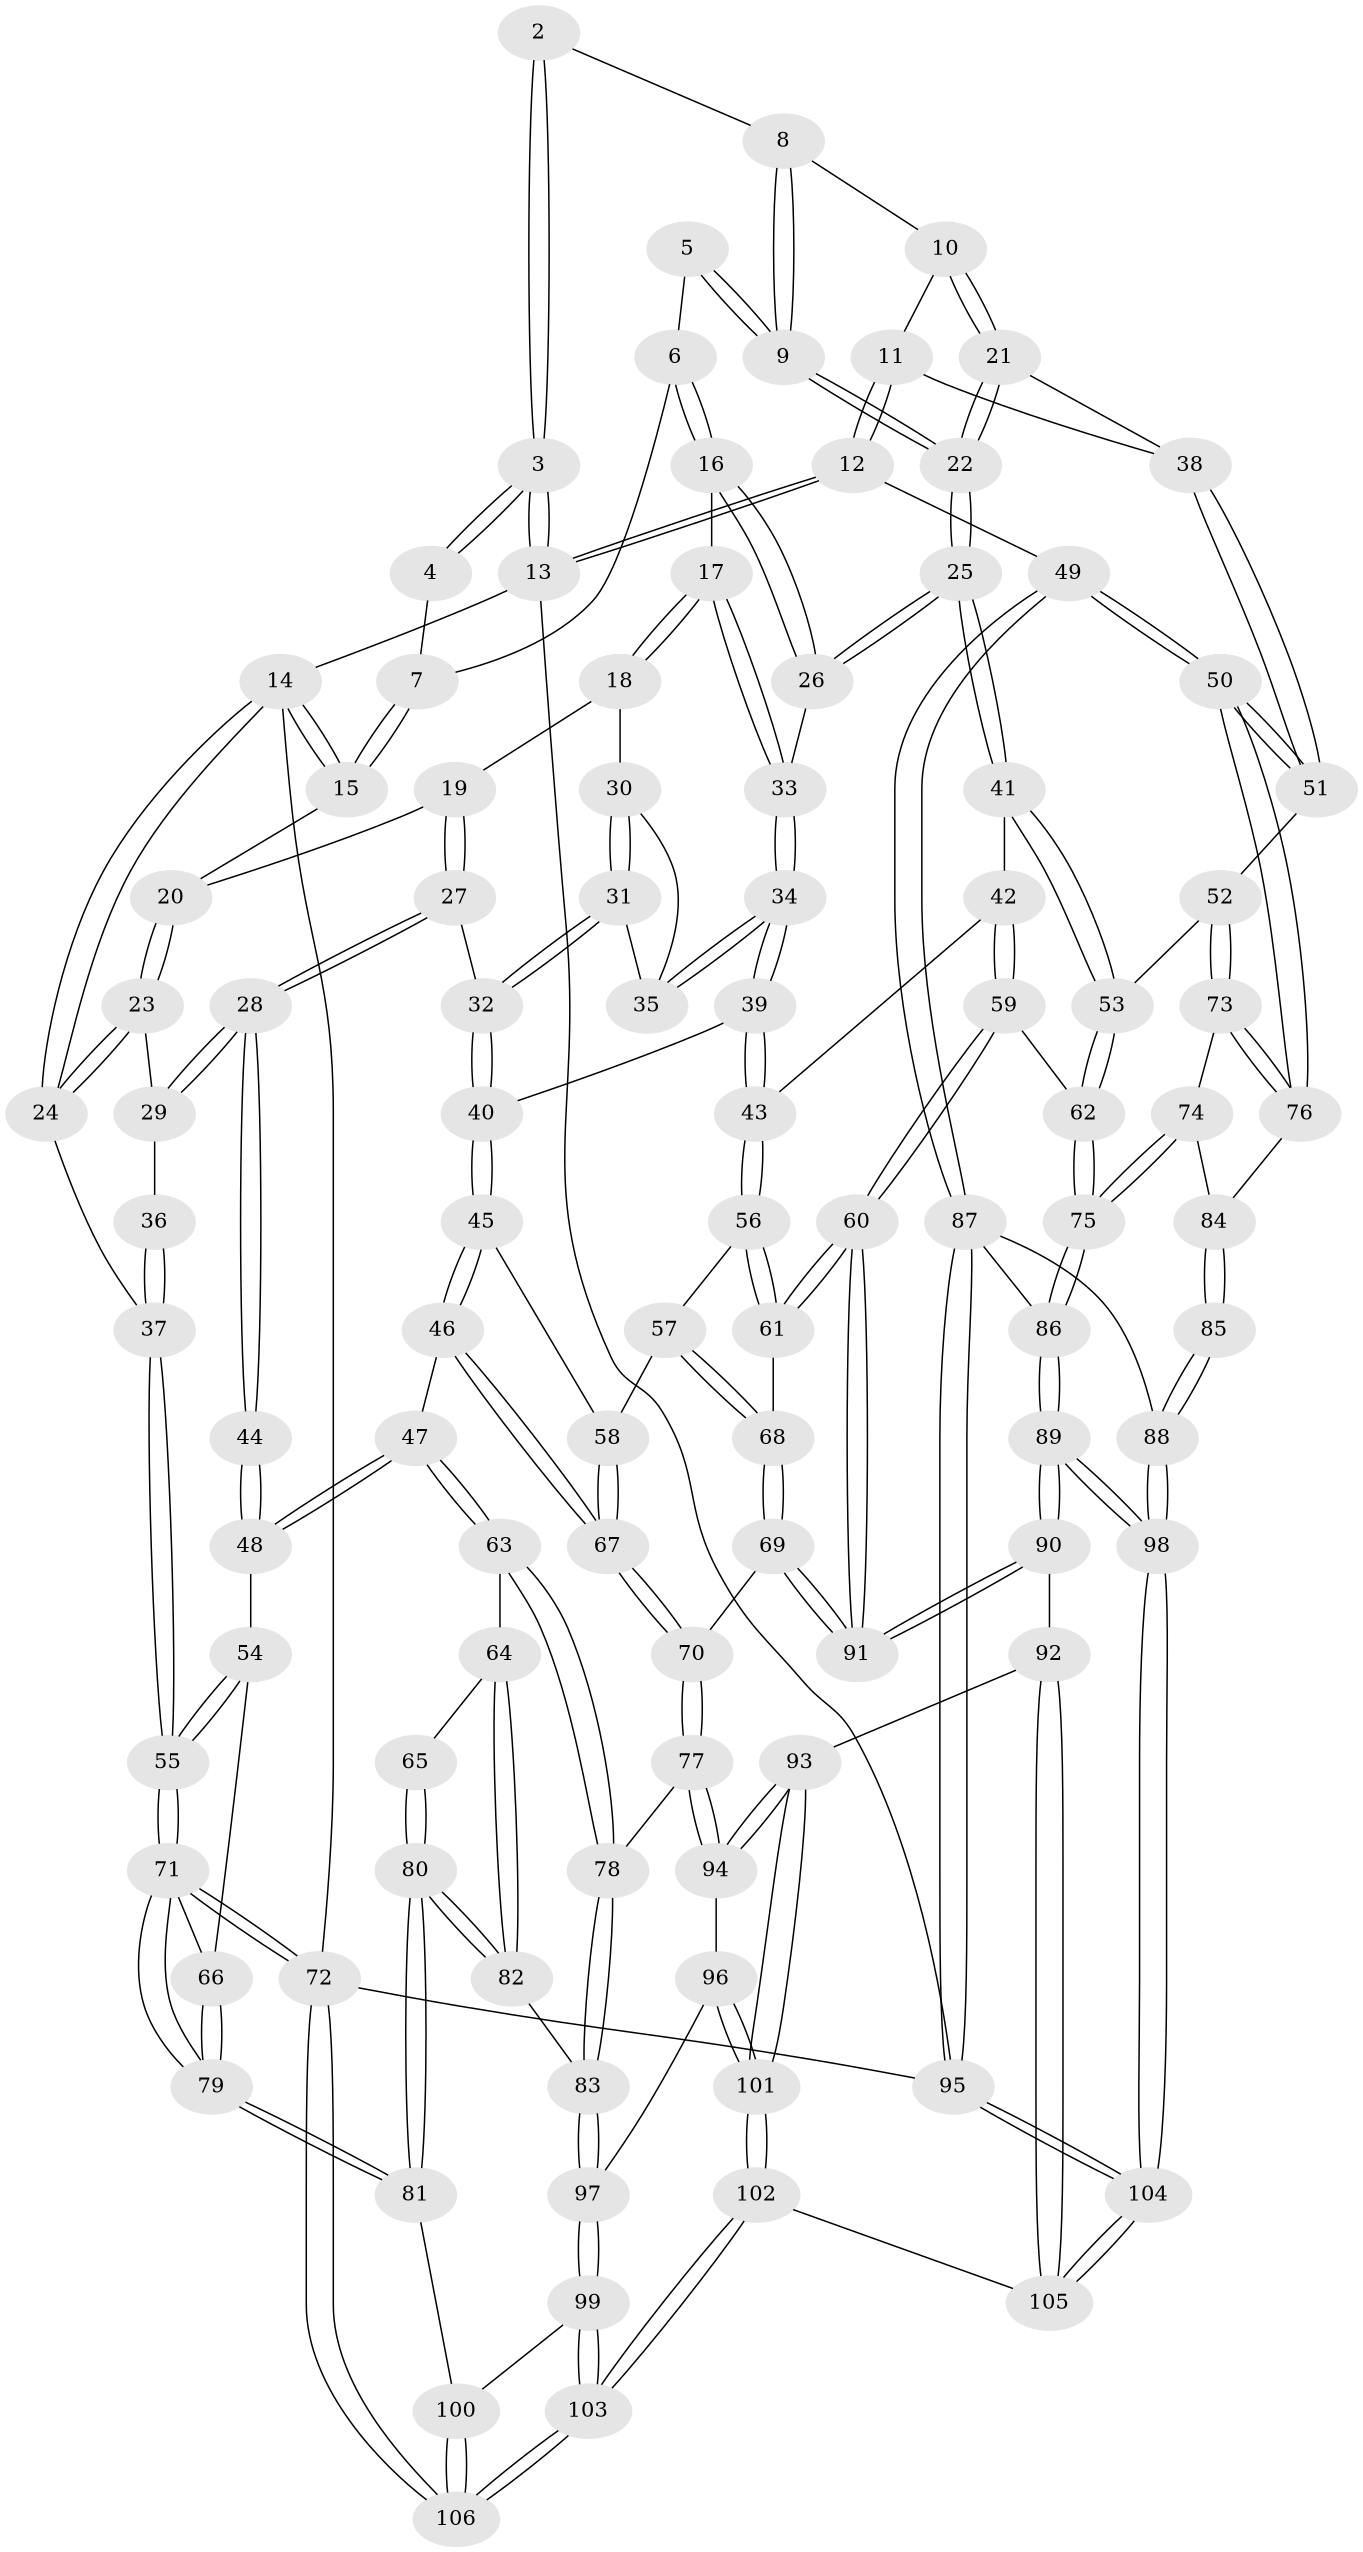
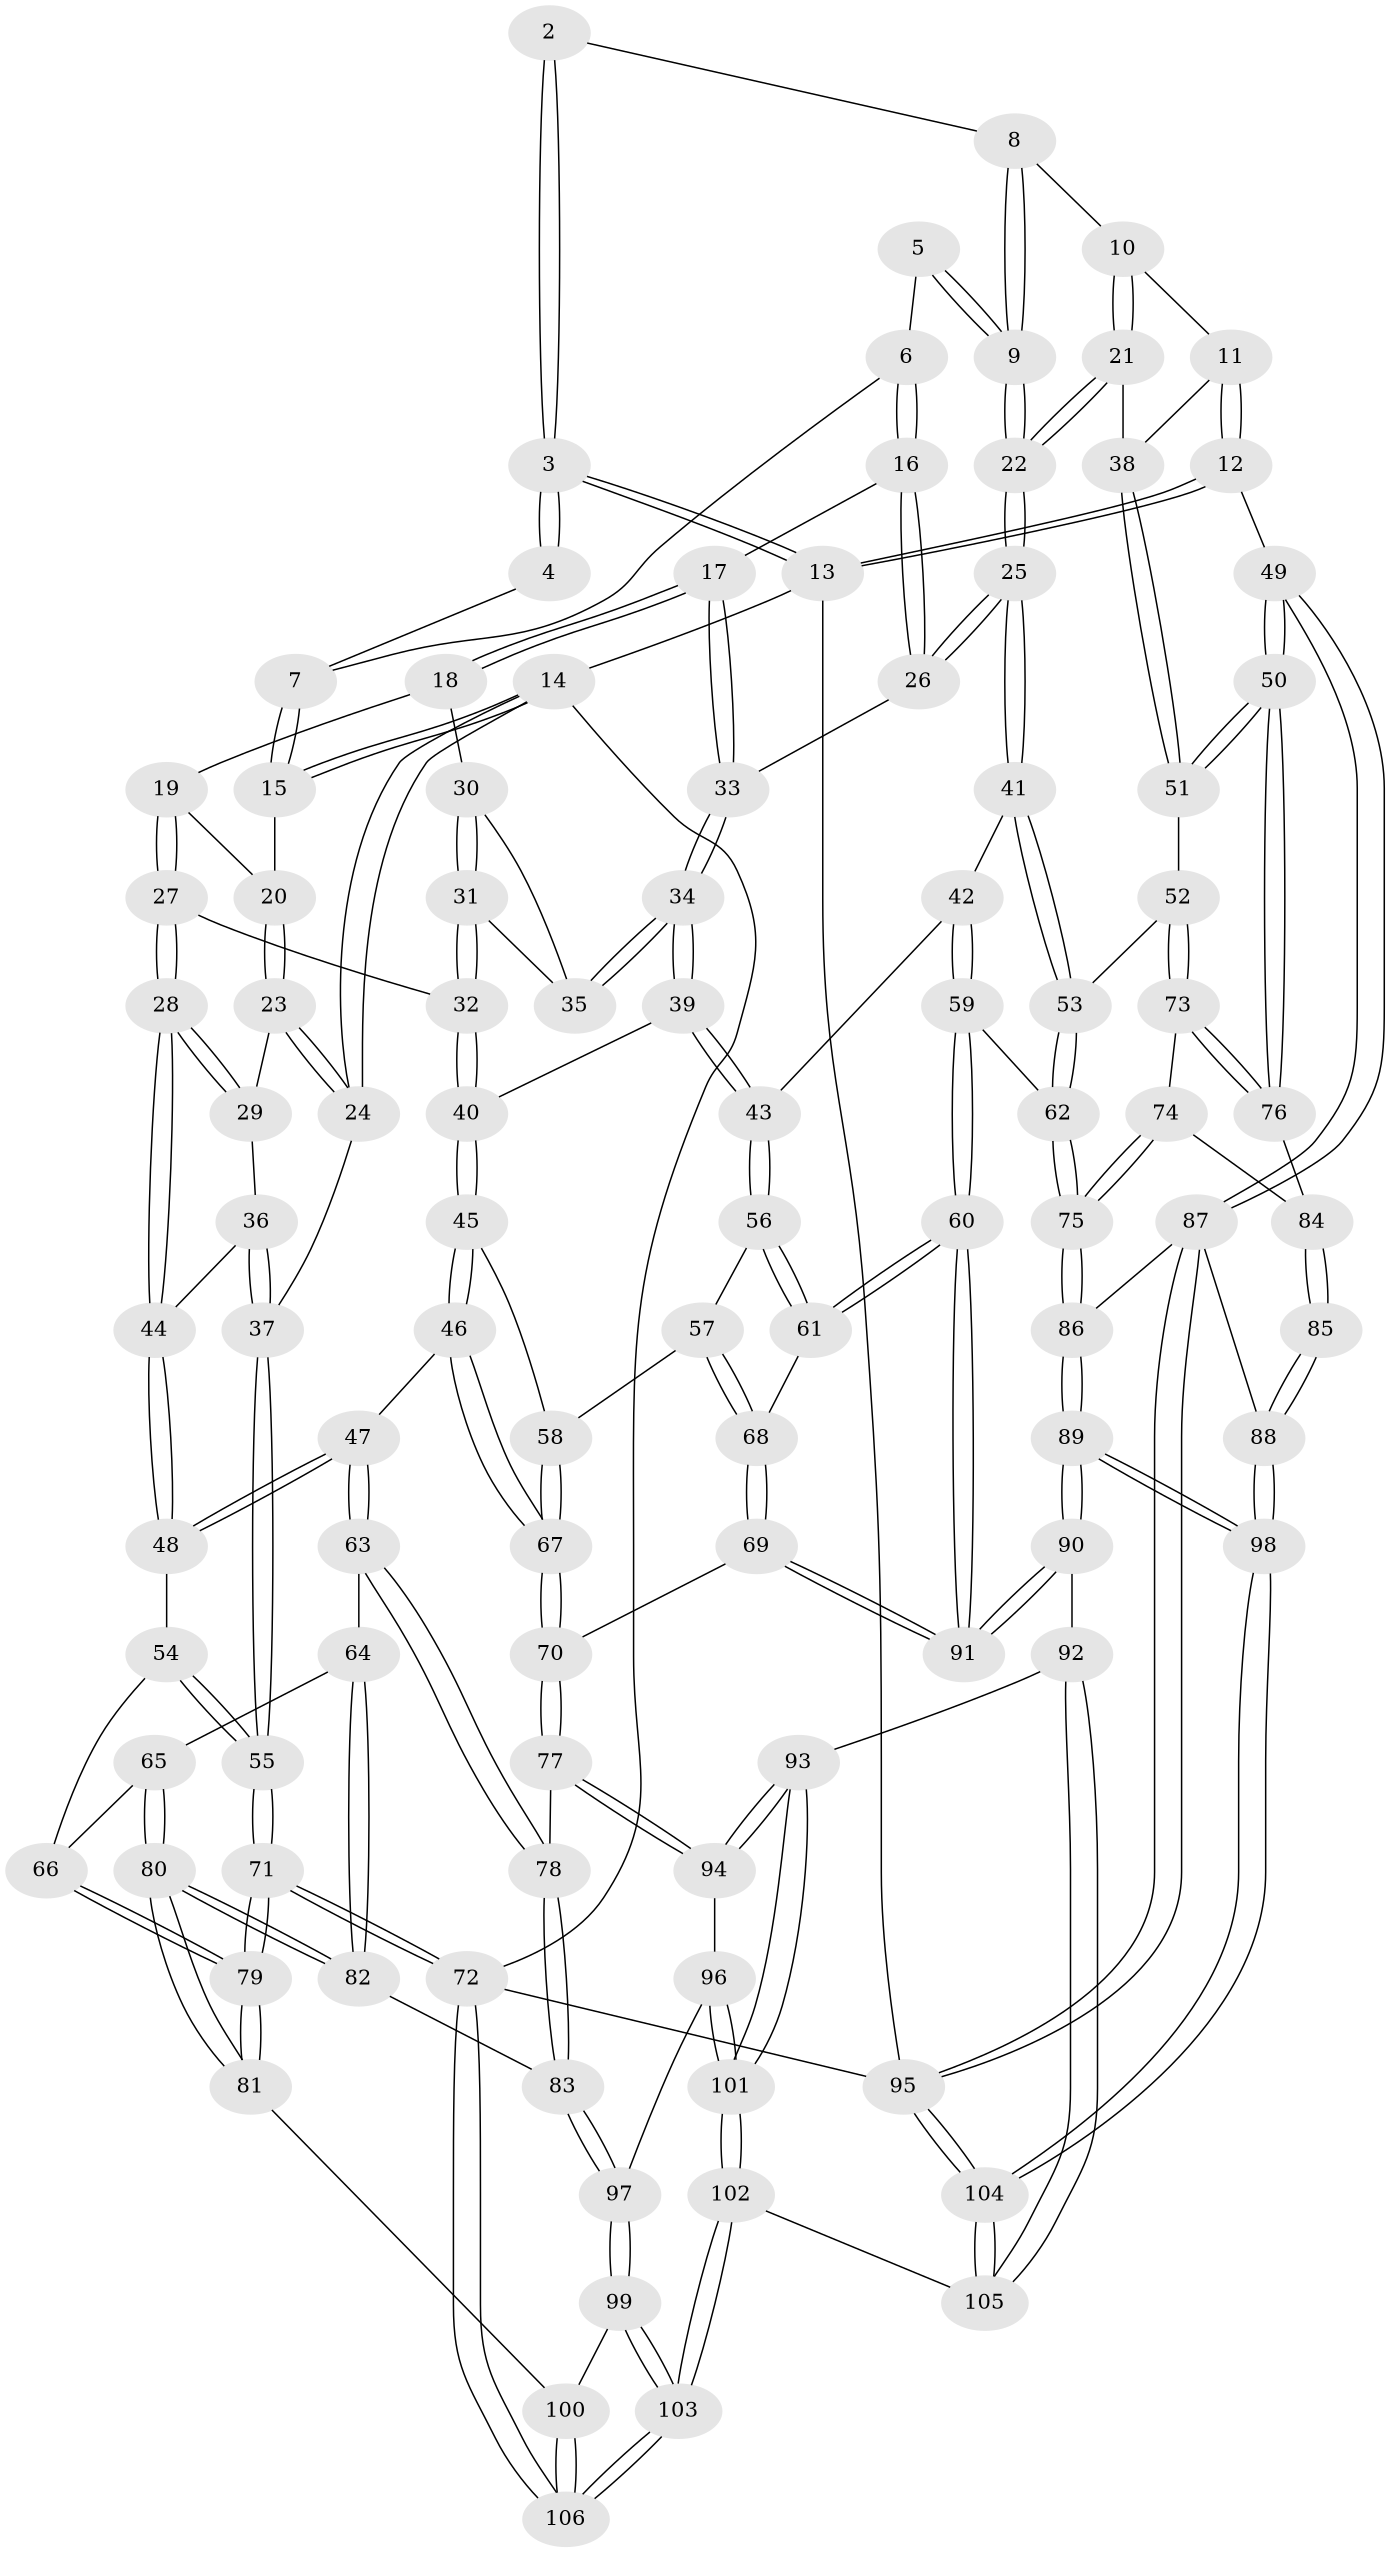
none -> (206, 1276)
(190, 1925) -> (101, 1817)
